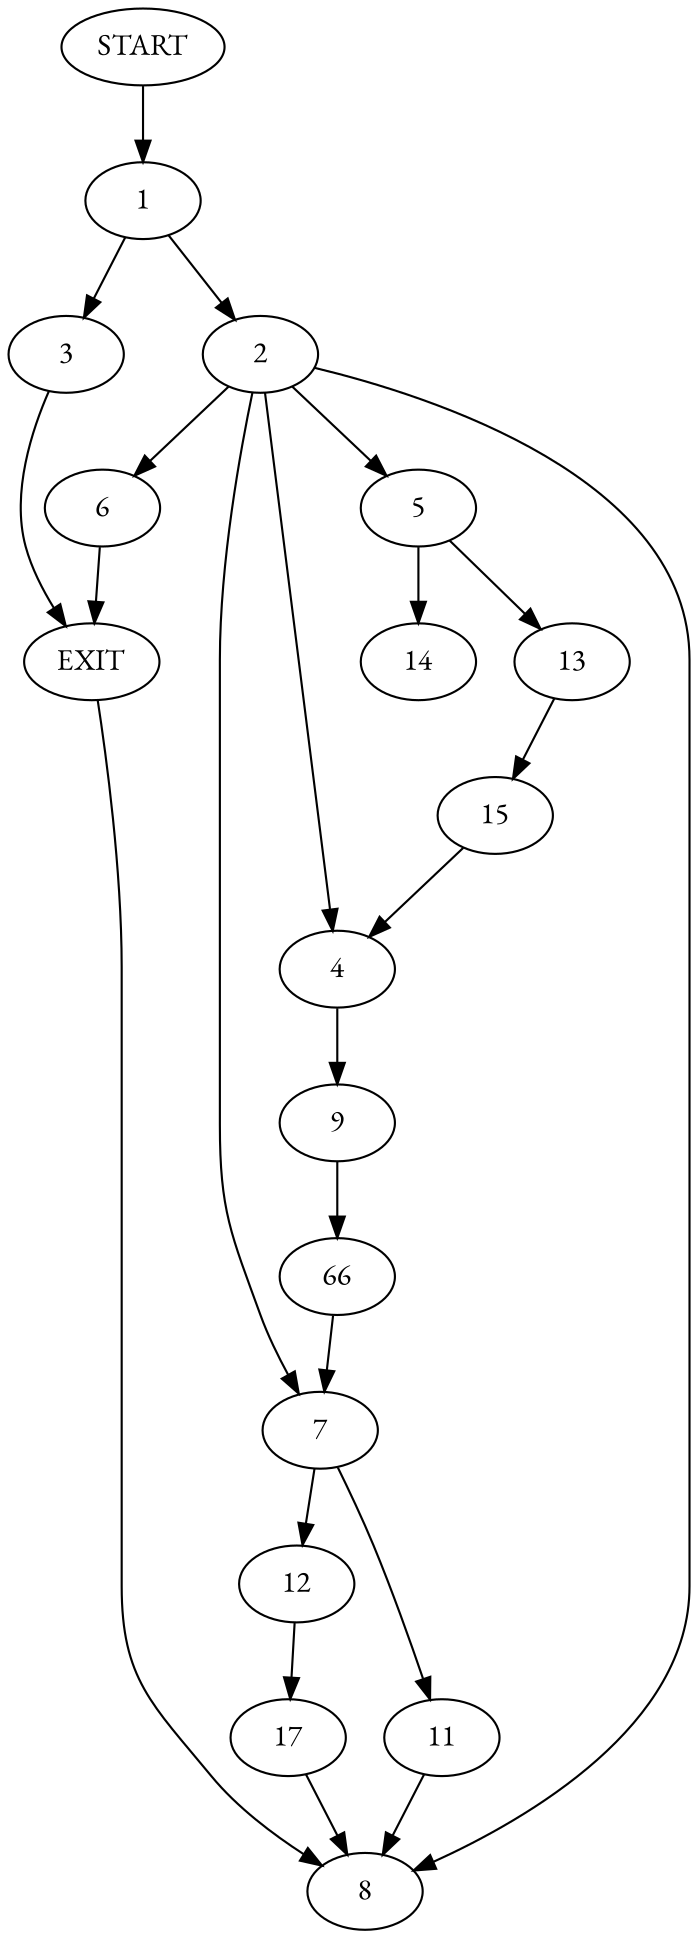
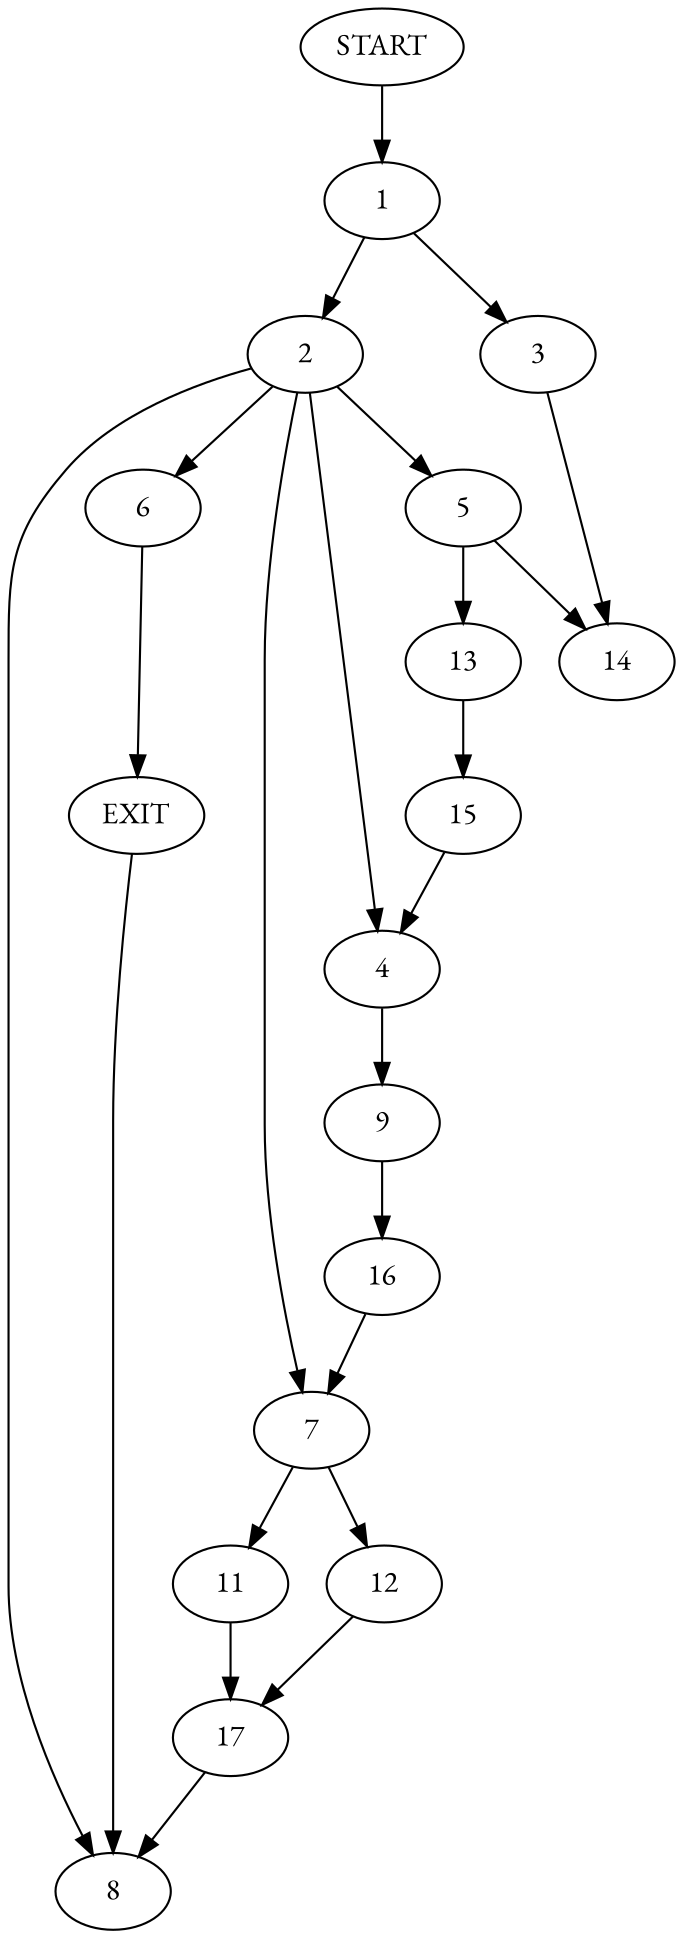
(21, 501) -> (575, 498)
(337, 1277) -> (382, 1277)
(408, 1805) -> (231, 1650)
